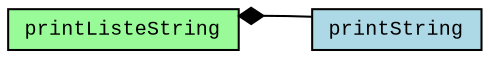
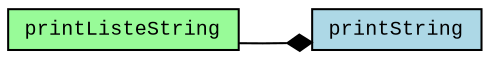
(288, 16) -> (263, 43)
